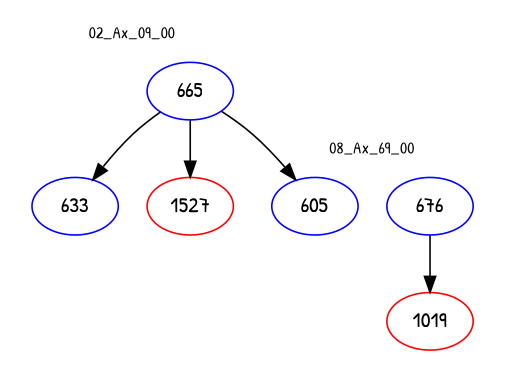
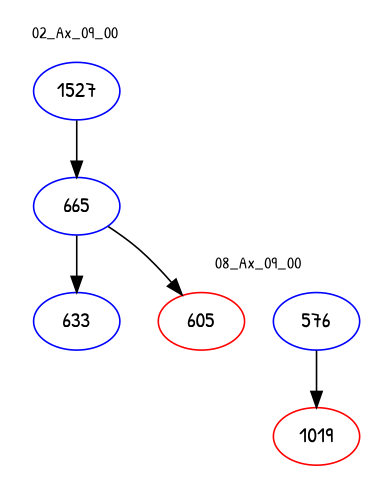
(190, 141) -> (77, 141)
(372, 149) -> (259, 265)
(190, 206) -> (77, 91)
(315, 206) -> (201, 321)
(430, 206) -> (317, 321)
